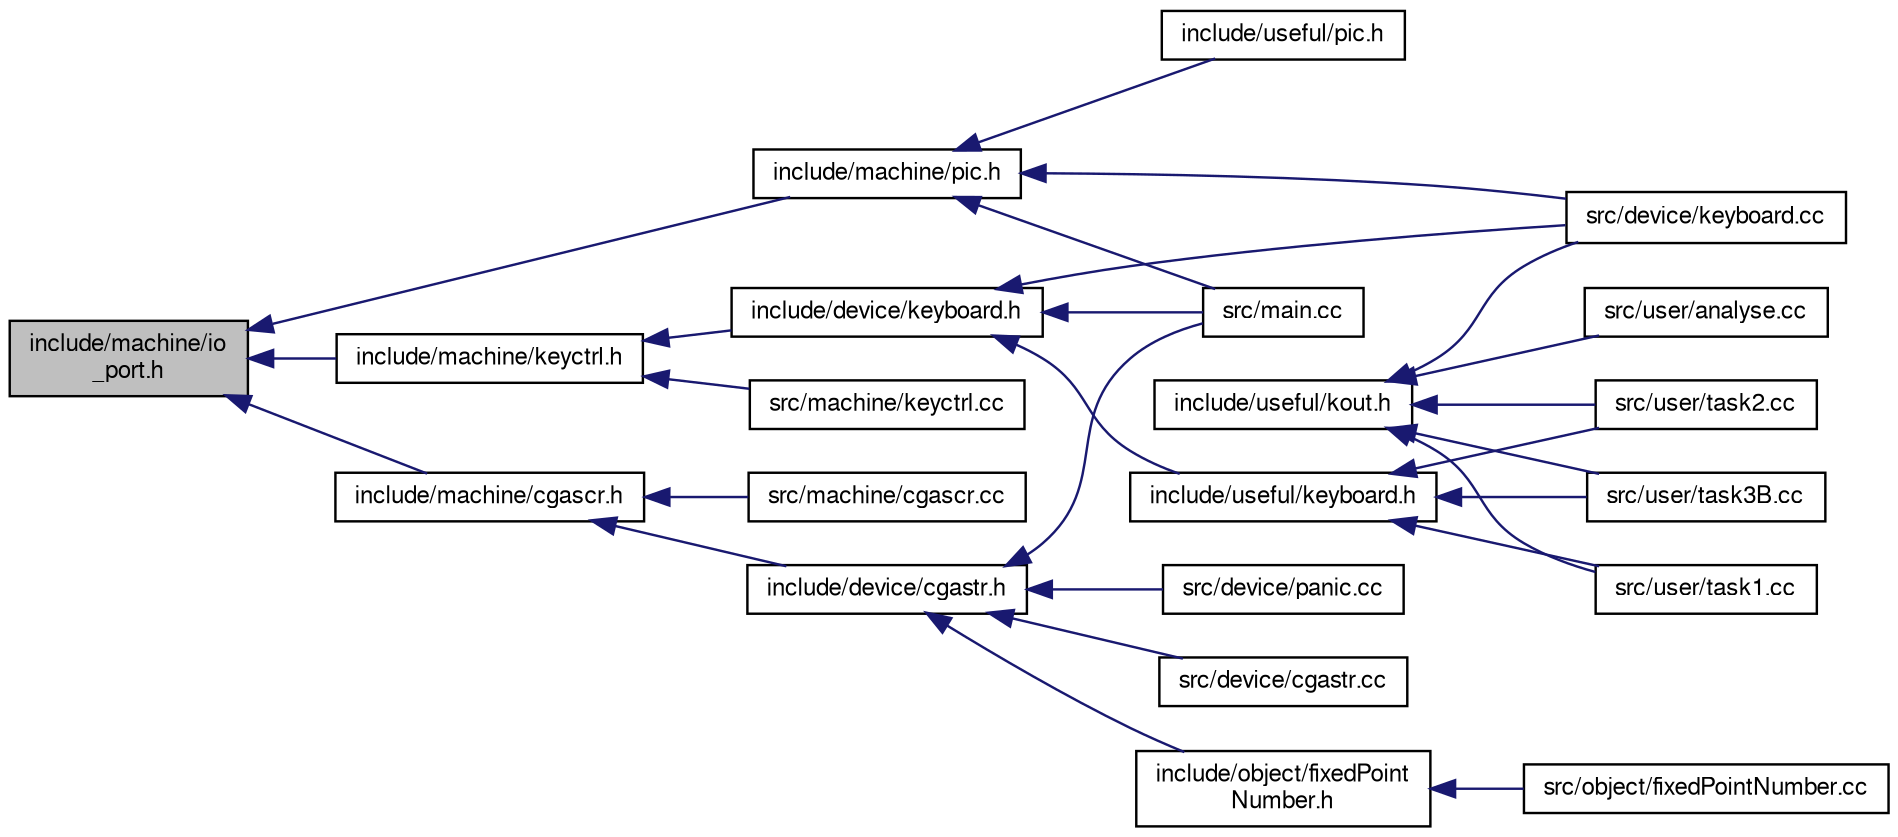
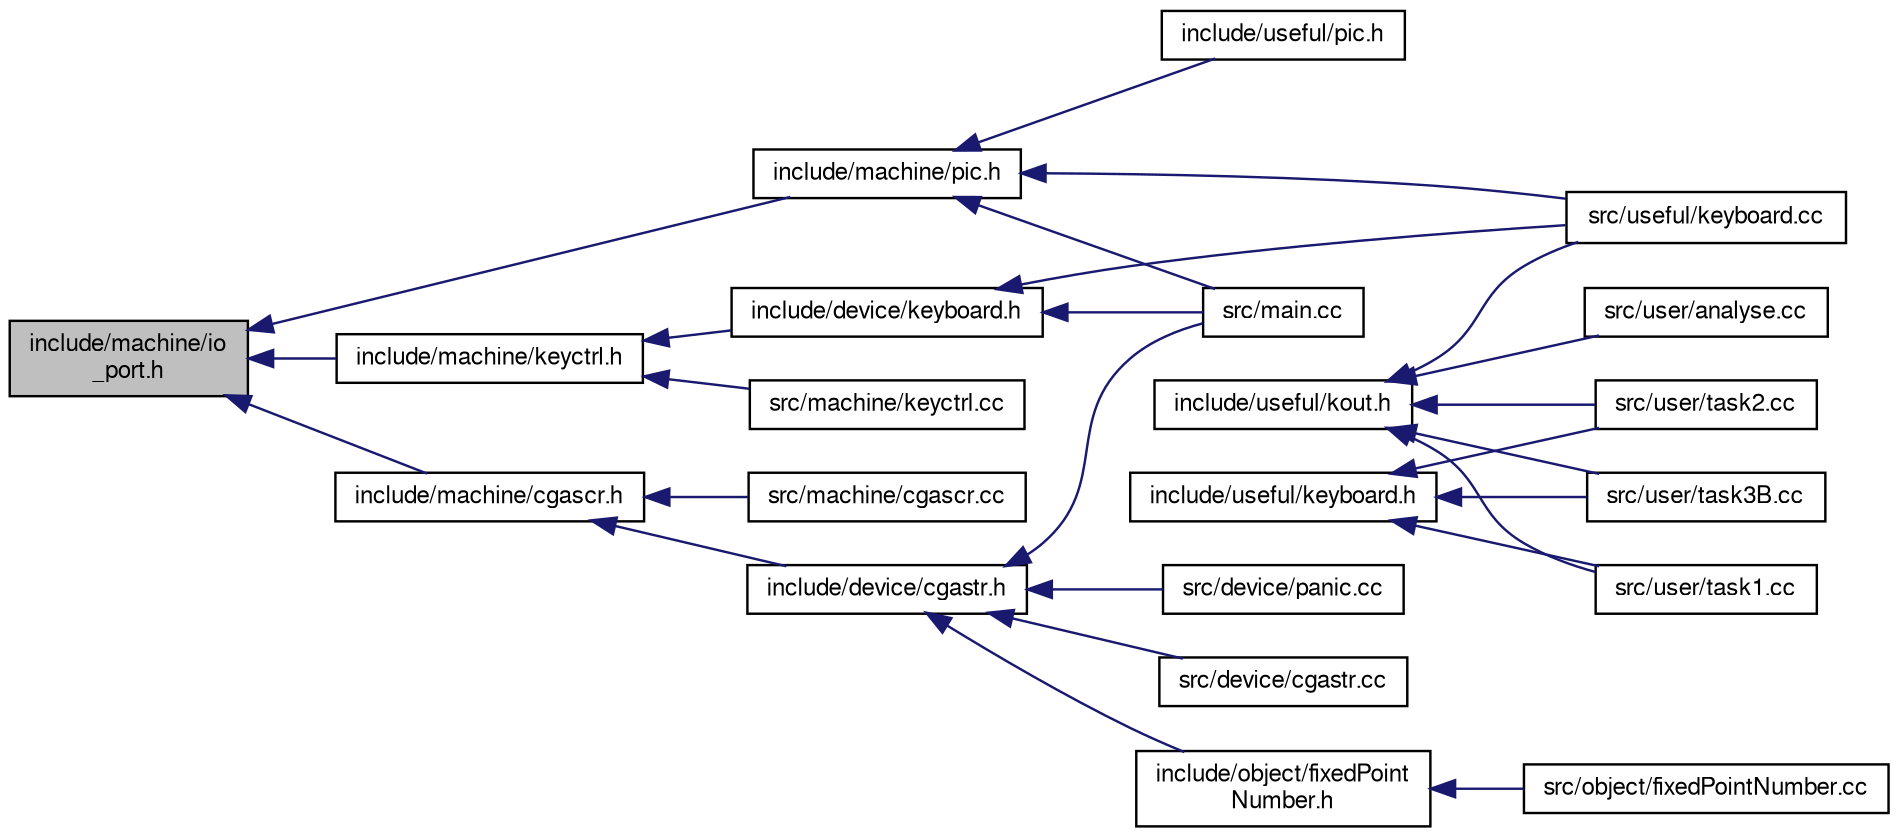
(1706, 218) -> (1706, 218)
(1082, 397) -> none
